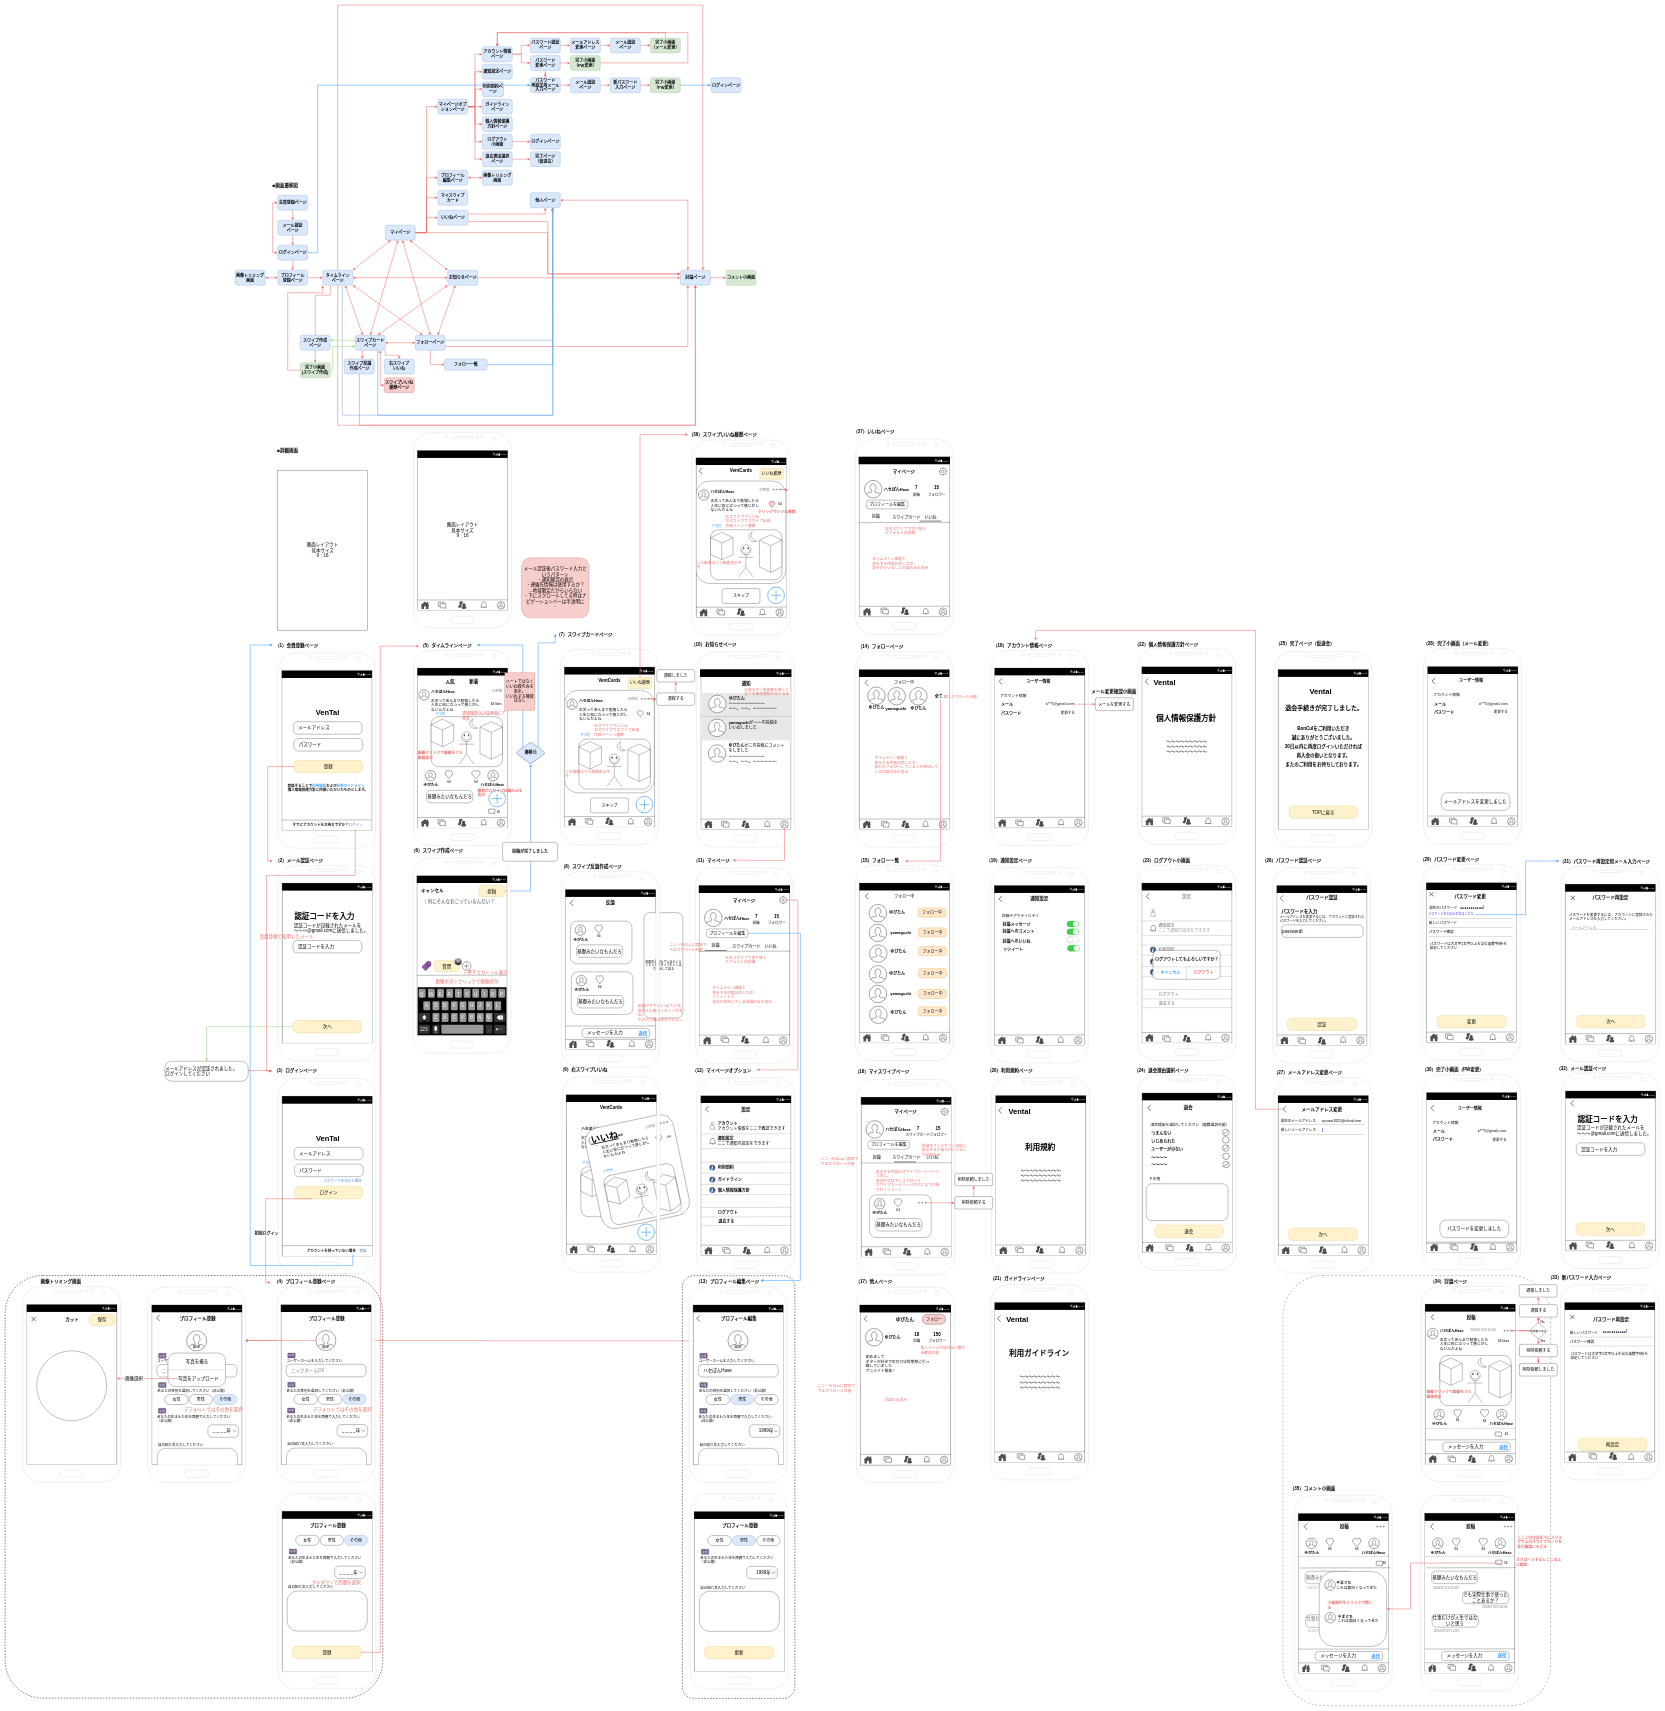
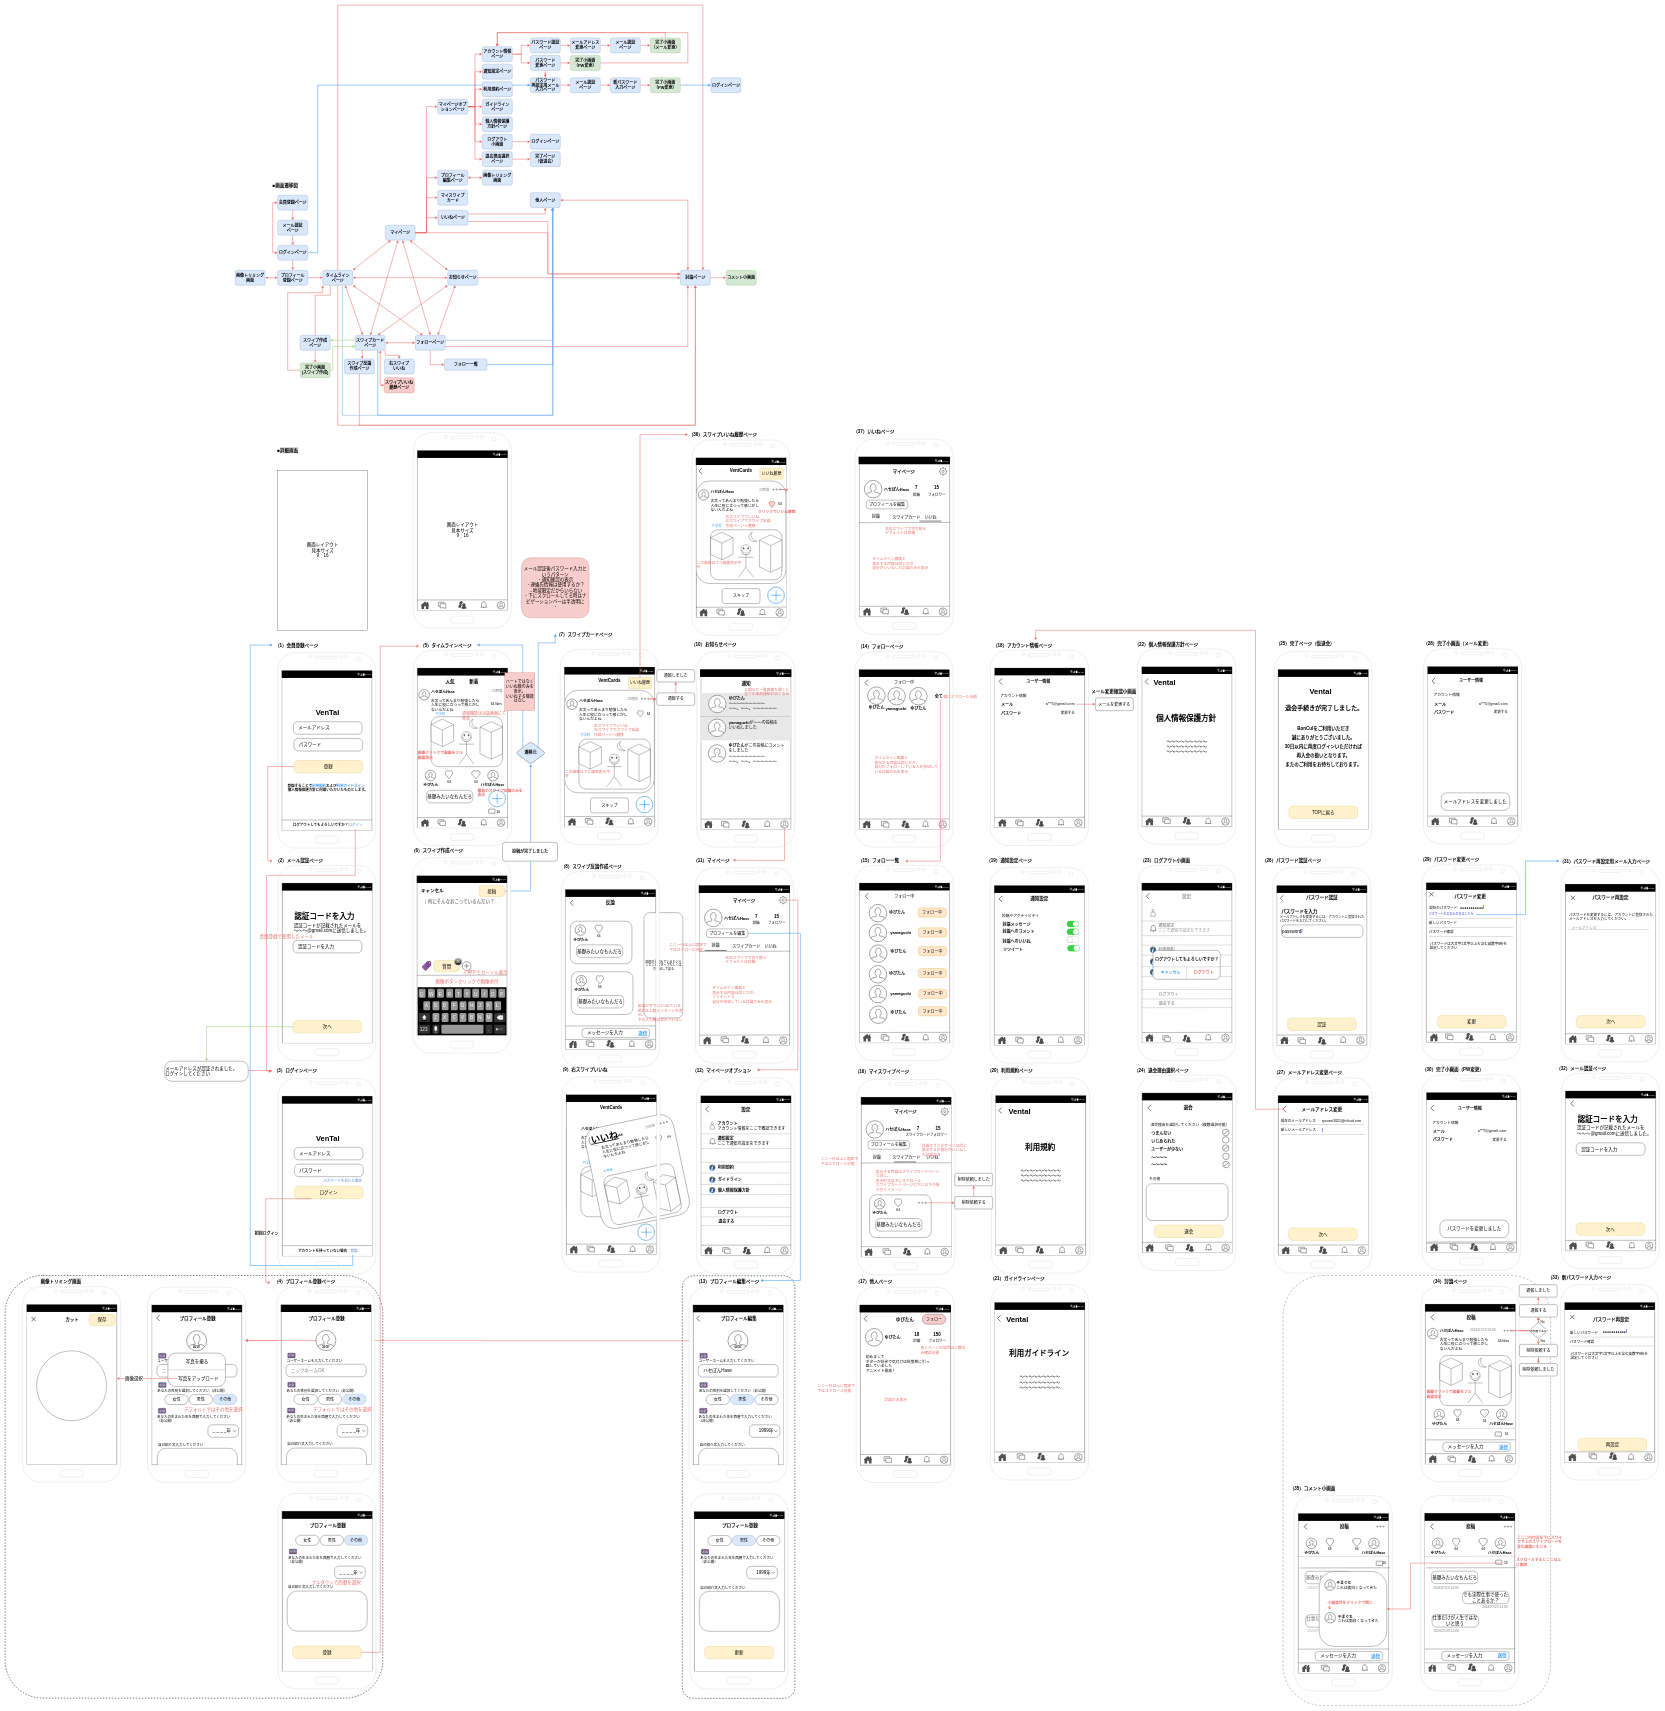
(493, 89) -> (497, 89)
(328, 825) -> (328, 825)
(336, 1251) -> (328, 1251)
